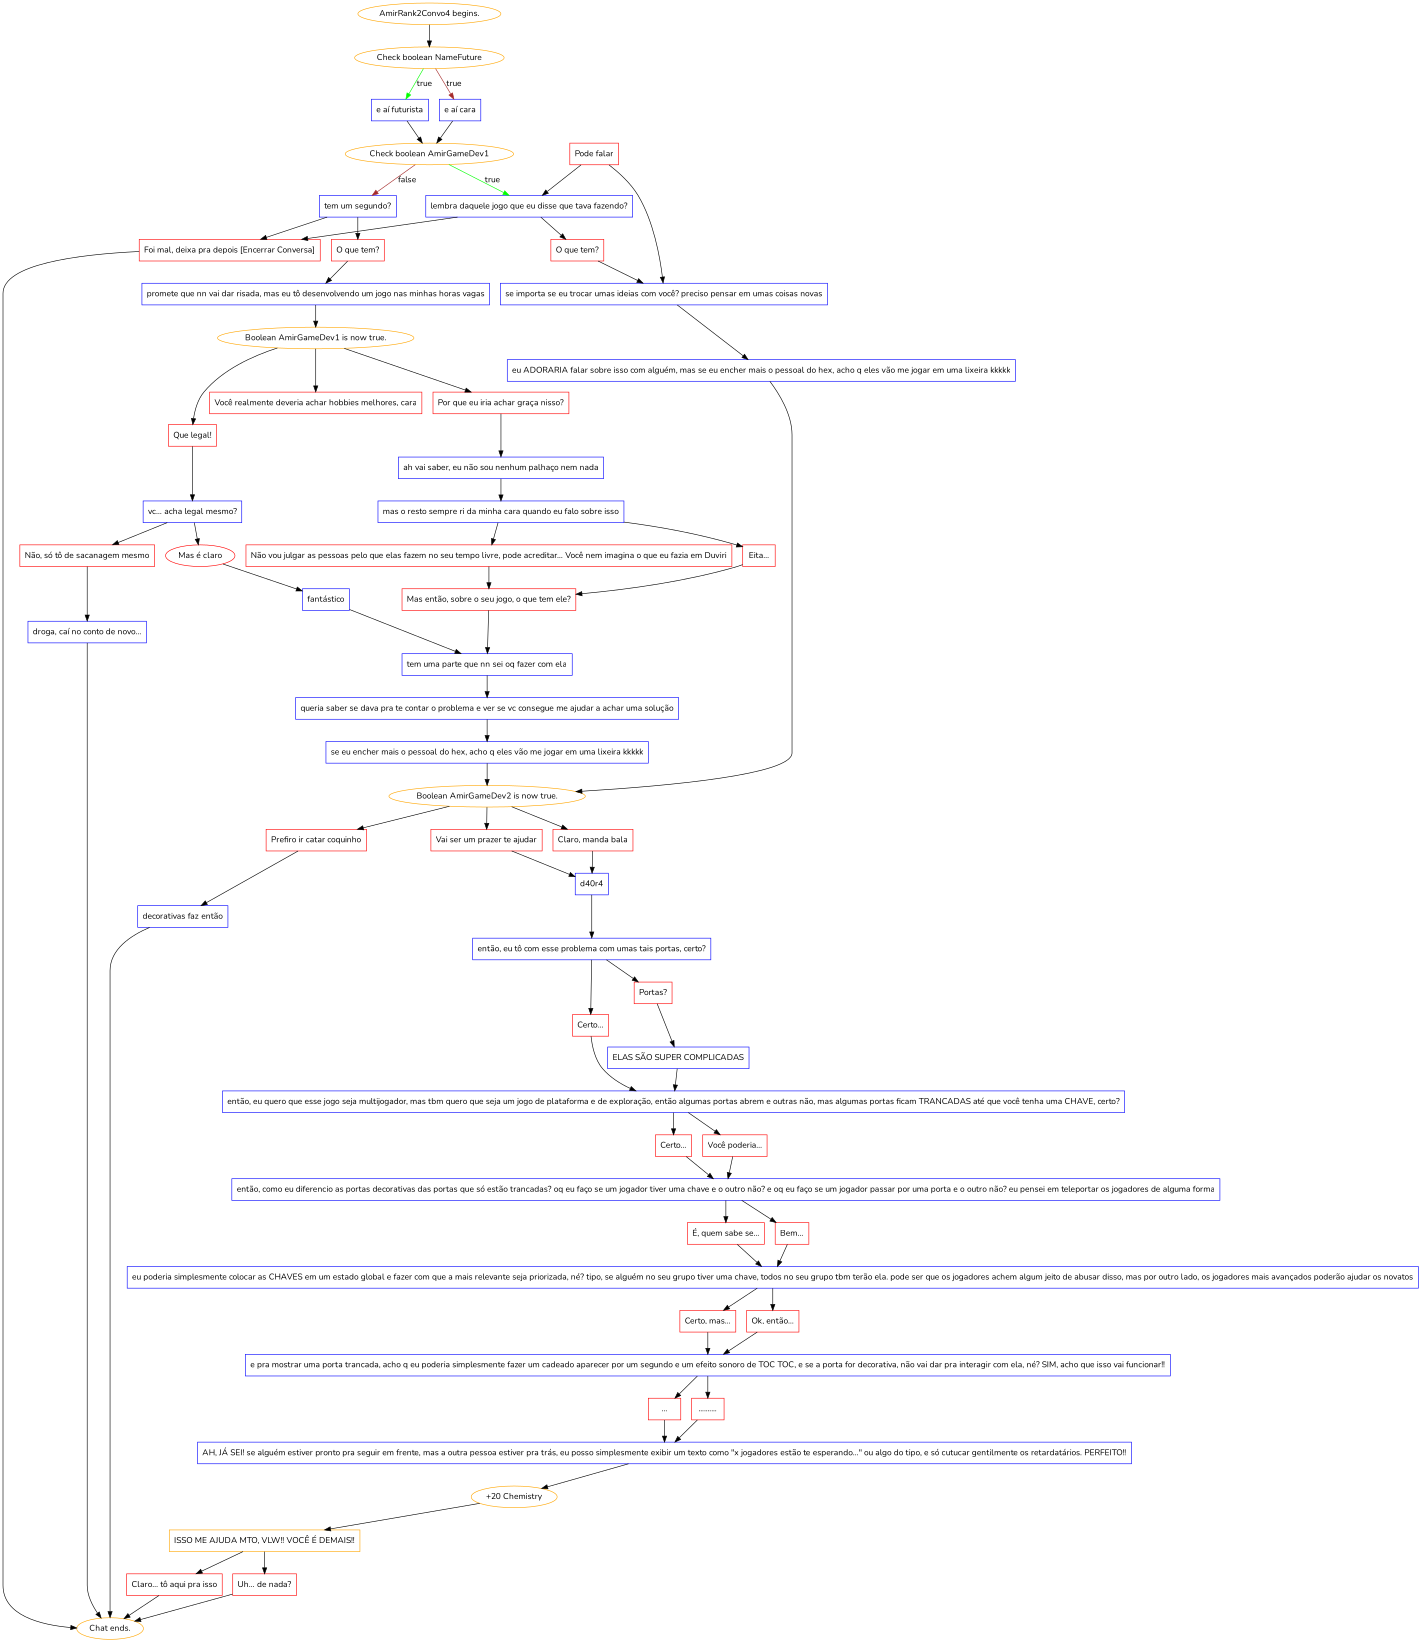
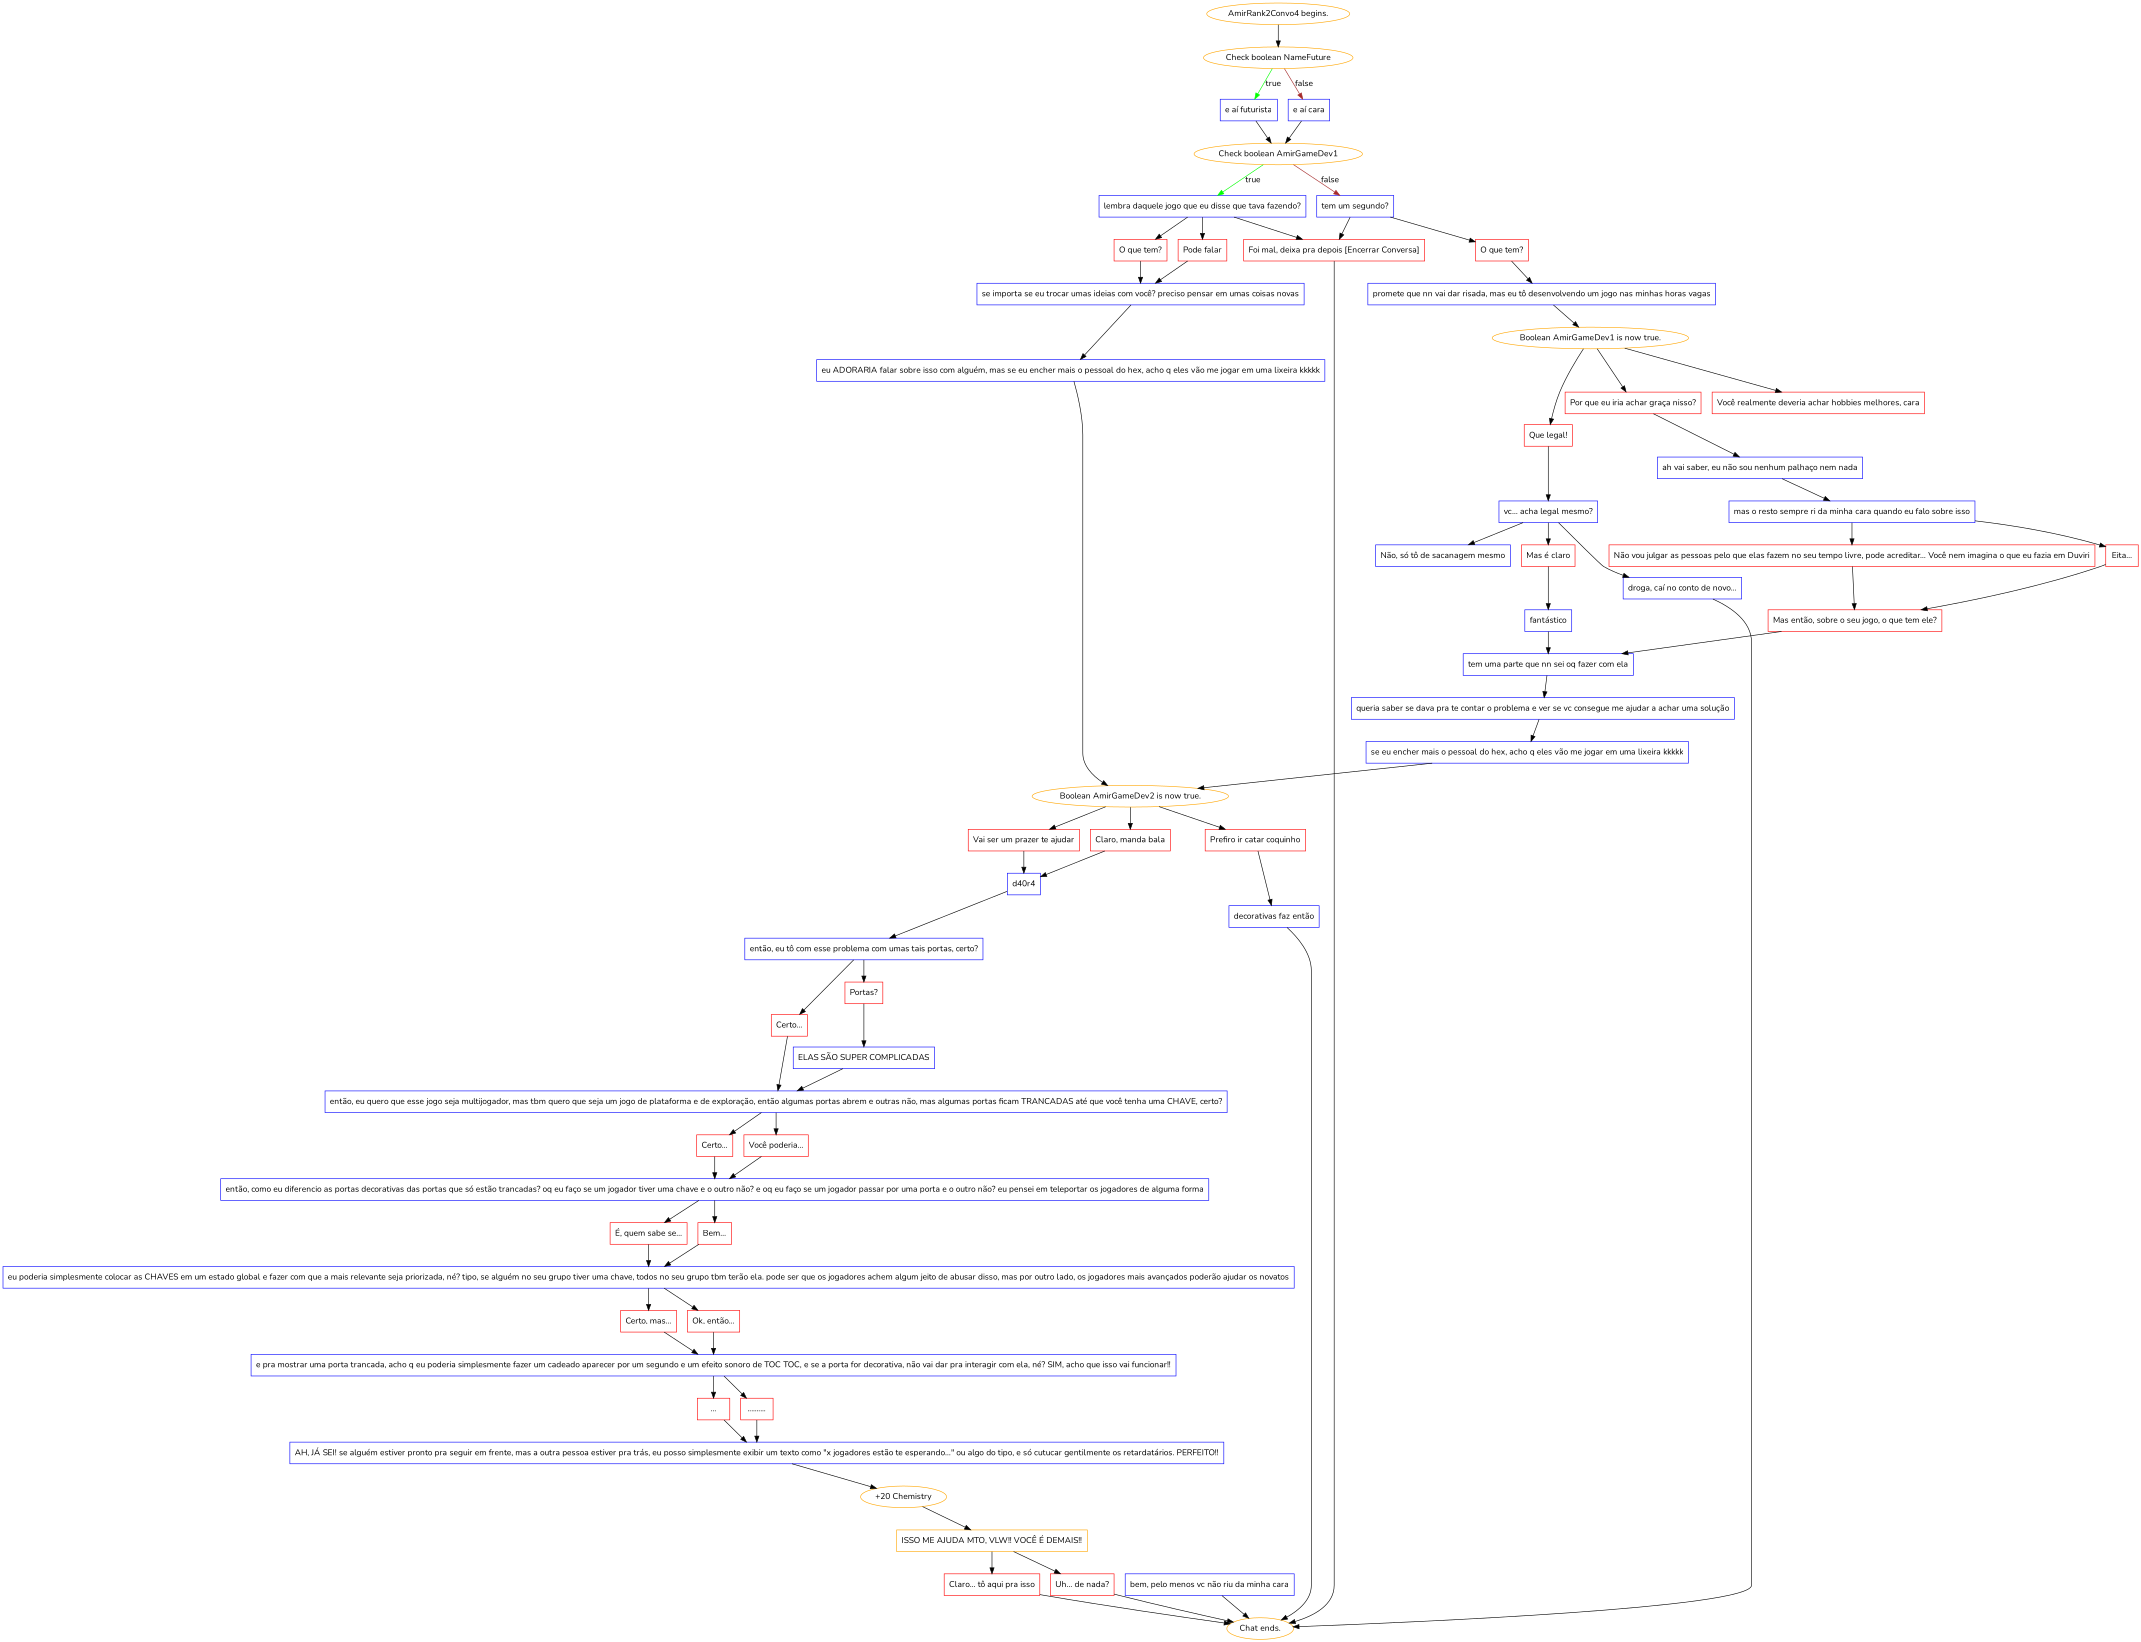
(454, 84) -> (1304, 84)
(564, 178) -> (1202, 225)
(87, 556) -> (1443, 556)
(200, 556) -> (1548, 556)
(87, 591) -> (1589, 552)
none -> (1210, 1585)
